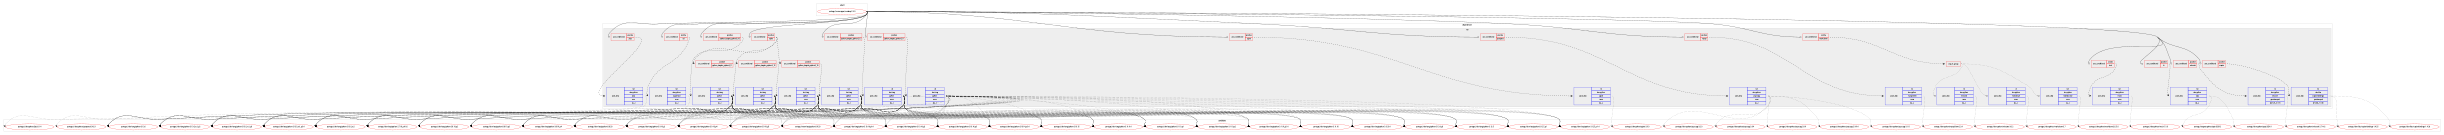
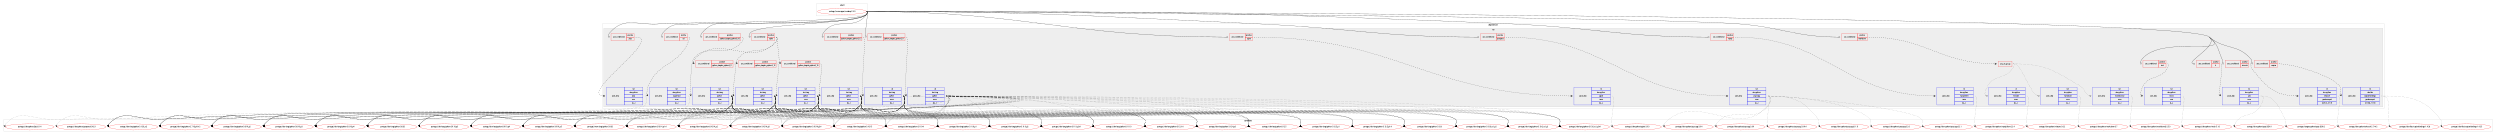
none -> (1948, 127)
